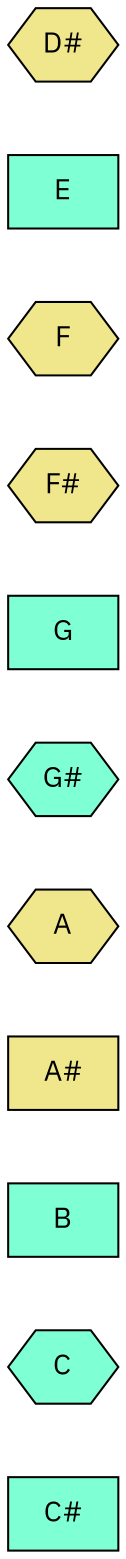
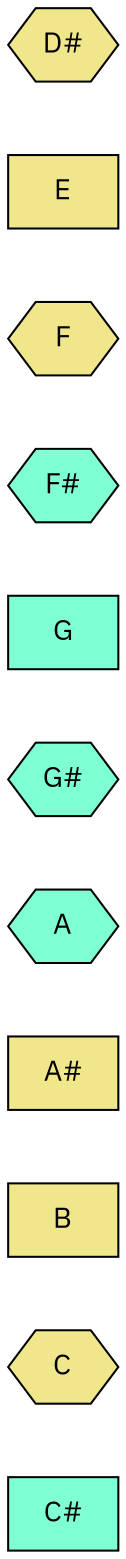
(63, 192) -> (63, 192)
(63, 486) -> (63, 486)
(63, 926) -> (63, 926)
(63, 1220) -> (63, 1220)
(63, 1367) -> (63, 1367)
